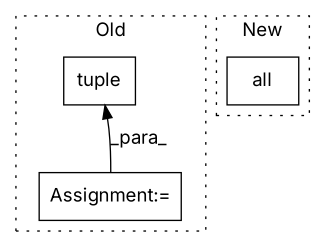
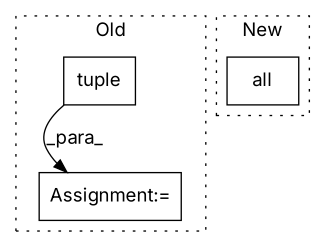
(110, 145) -> (44, 133)
